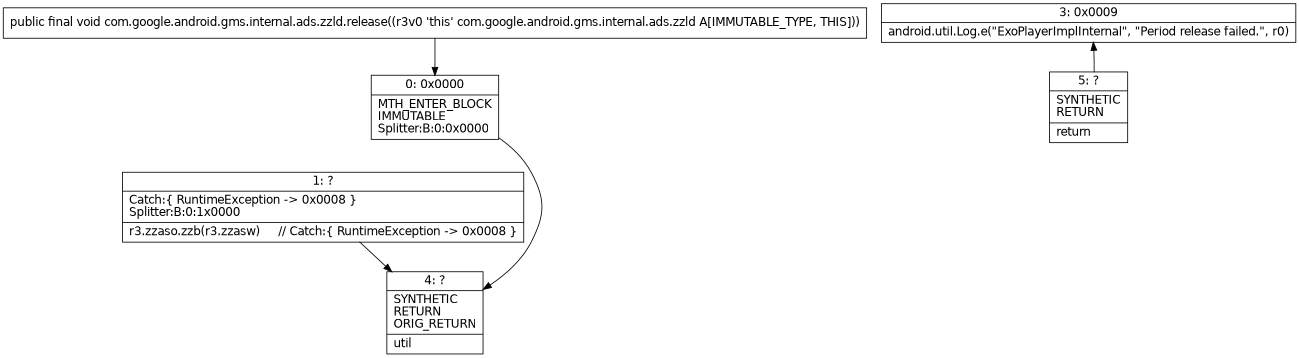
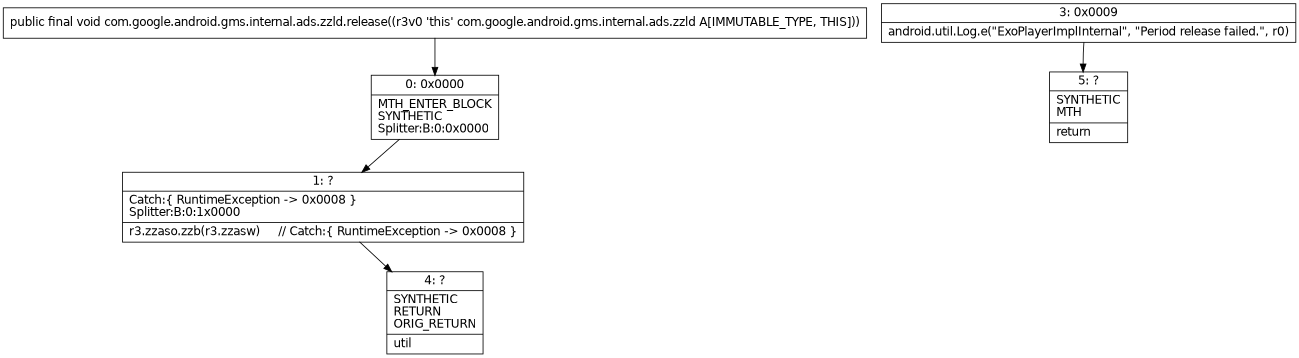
(1094, 61) -> (1083, 53)
(1080, 113) -> (1069, 113)
(412, 117) -> (410, 117)
(541, 213) -> (384, 153)
